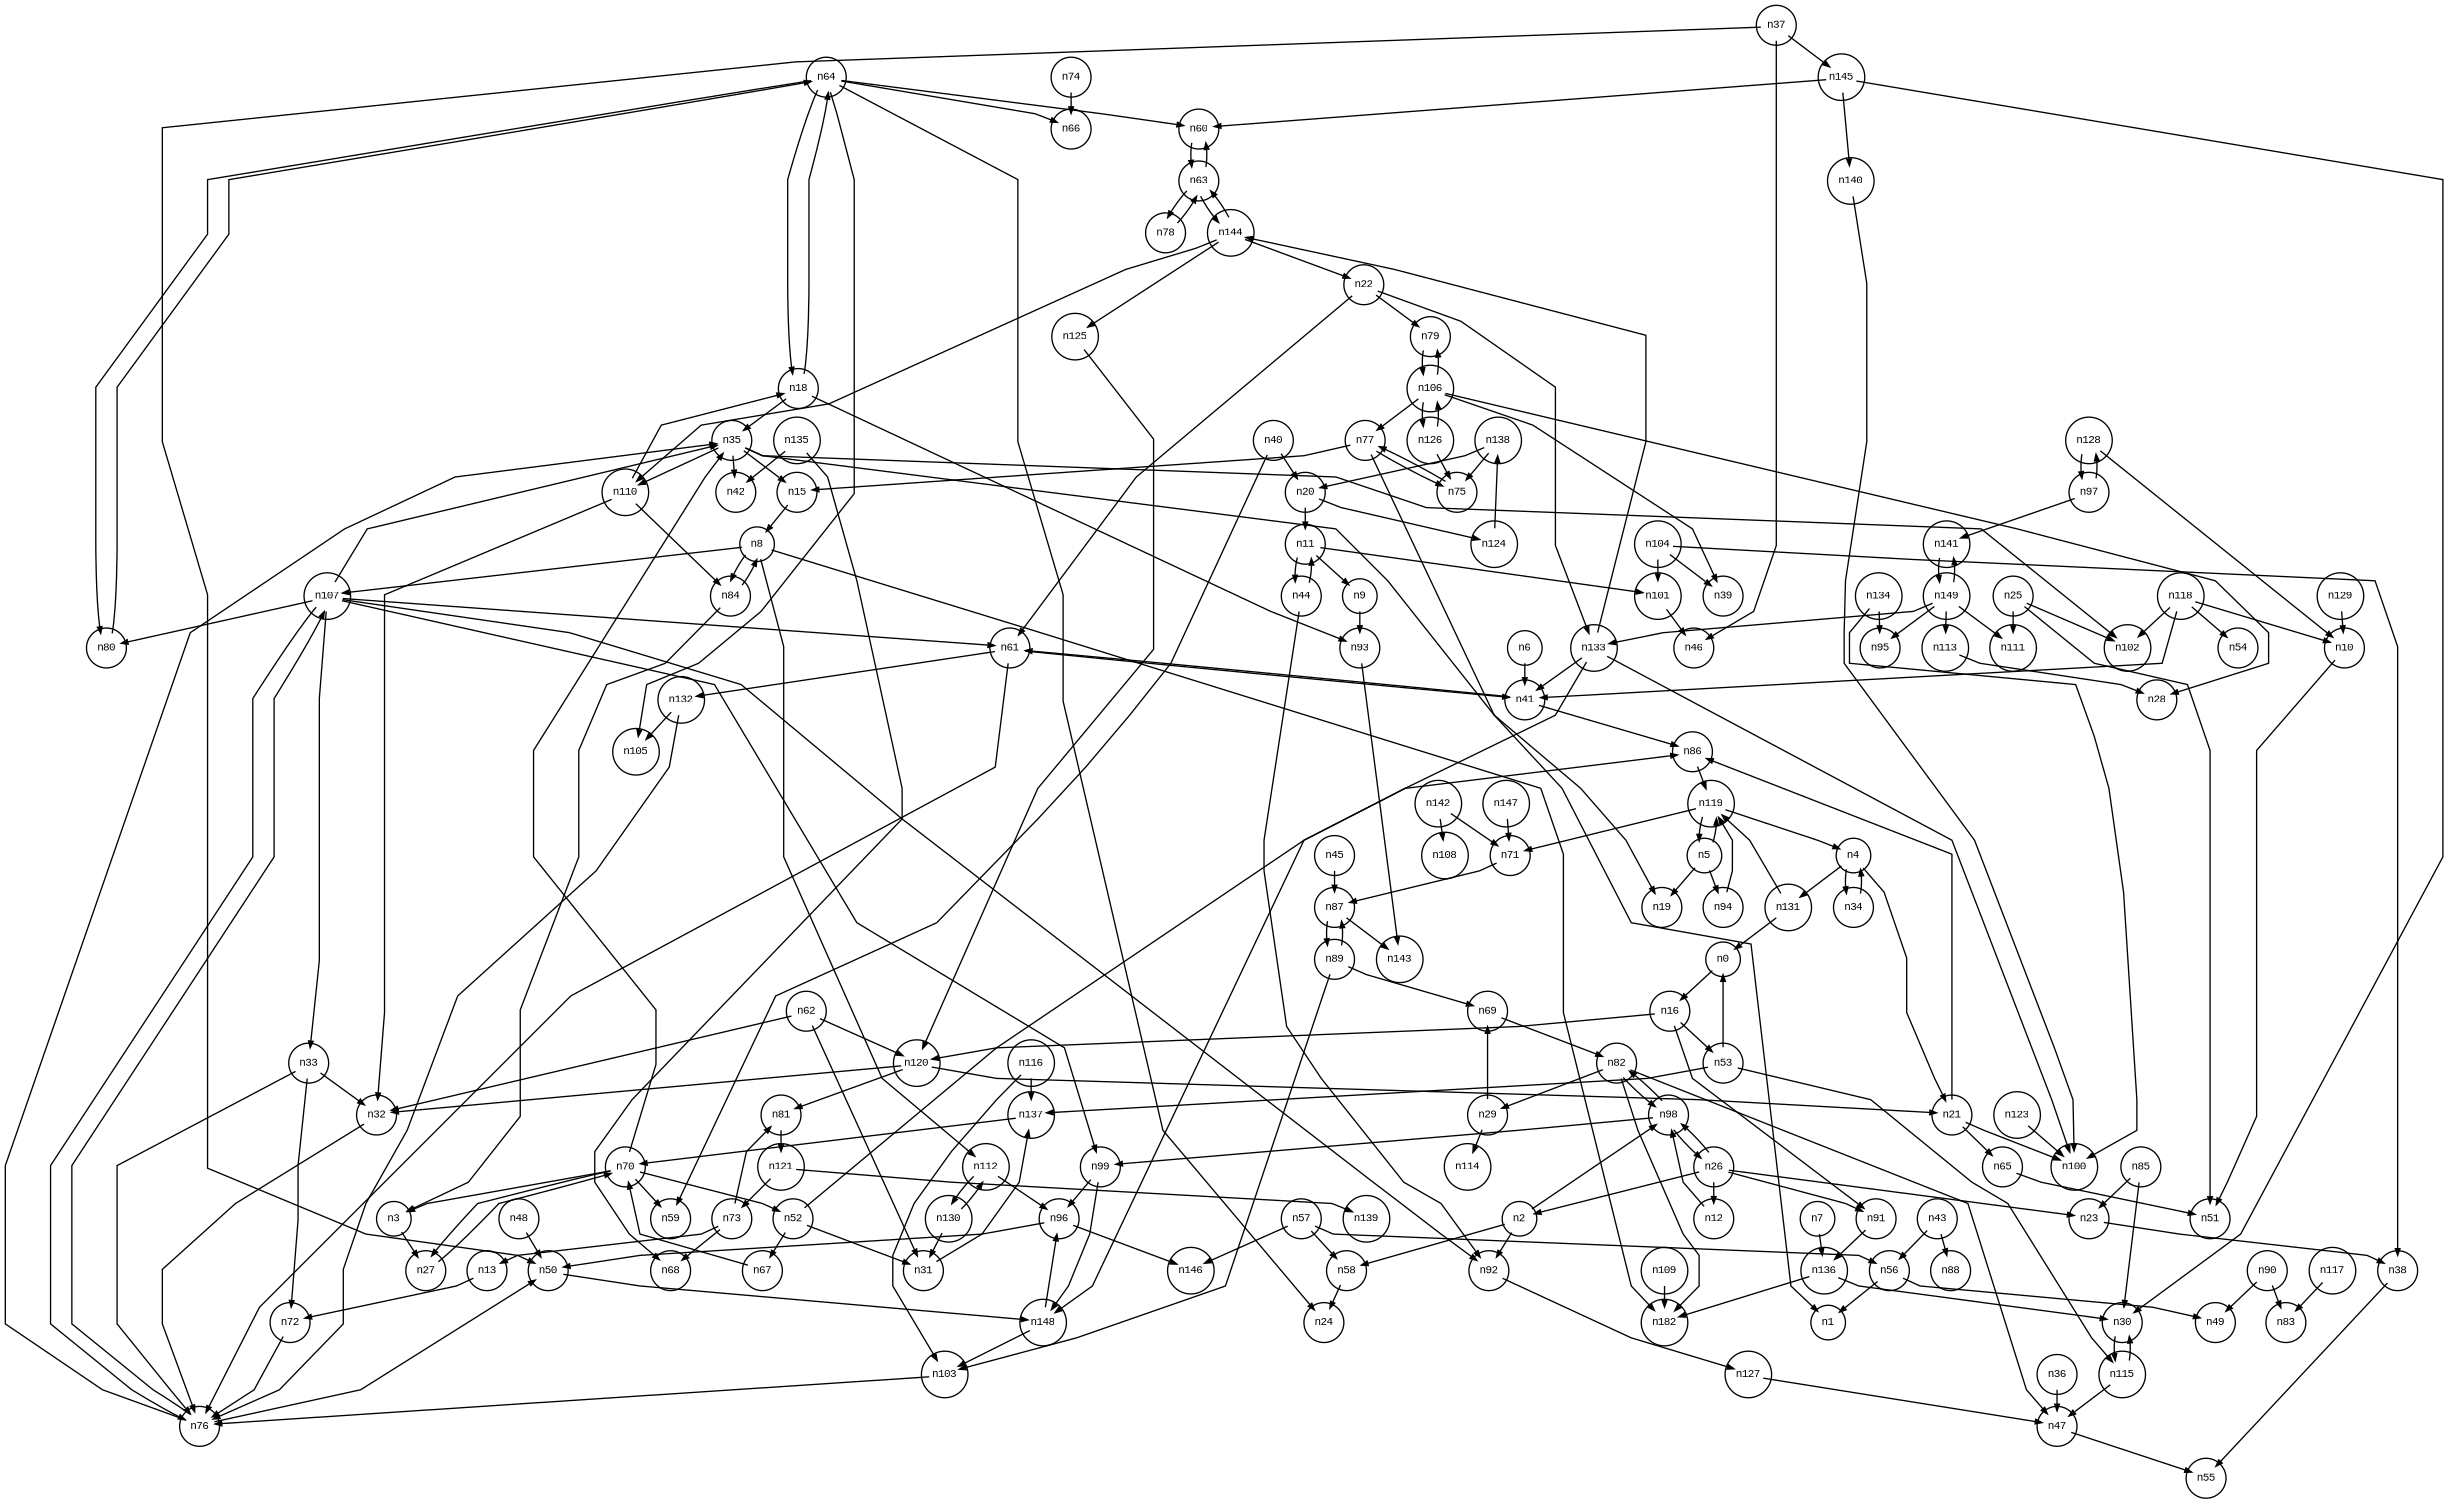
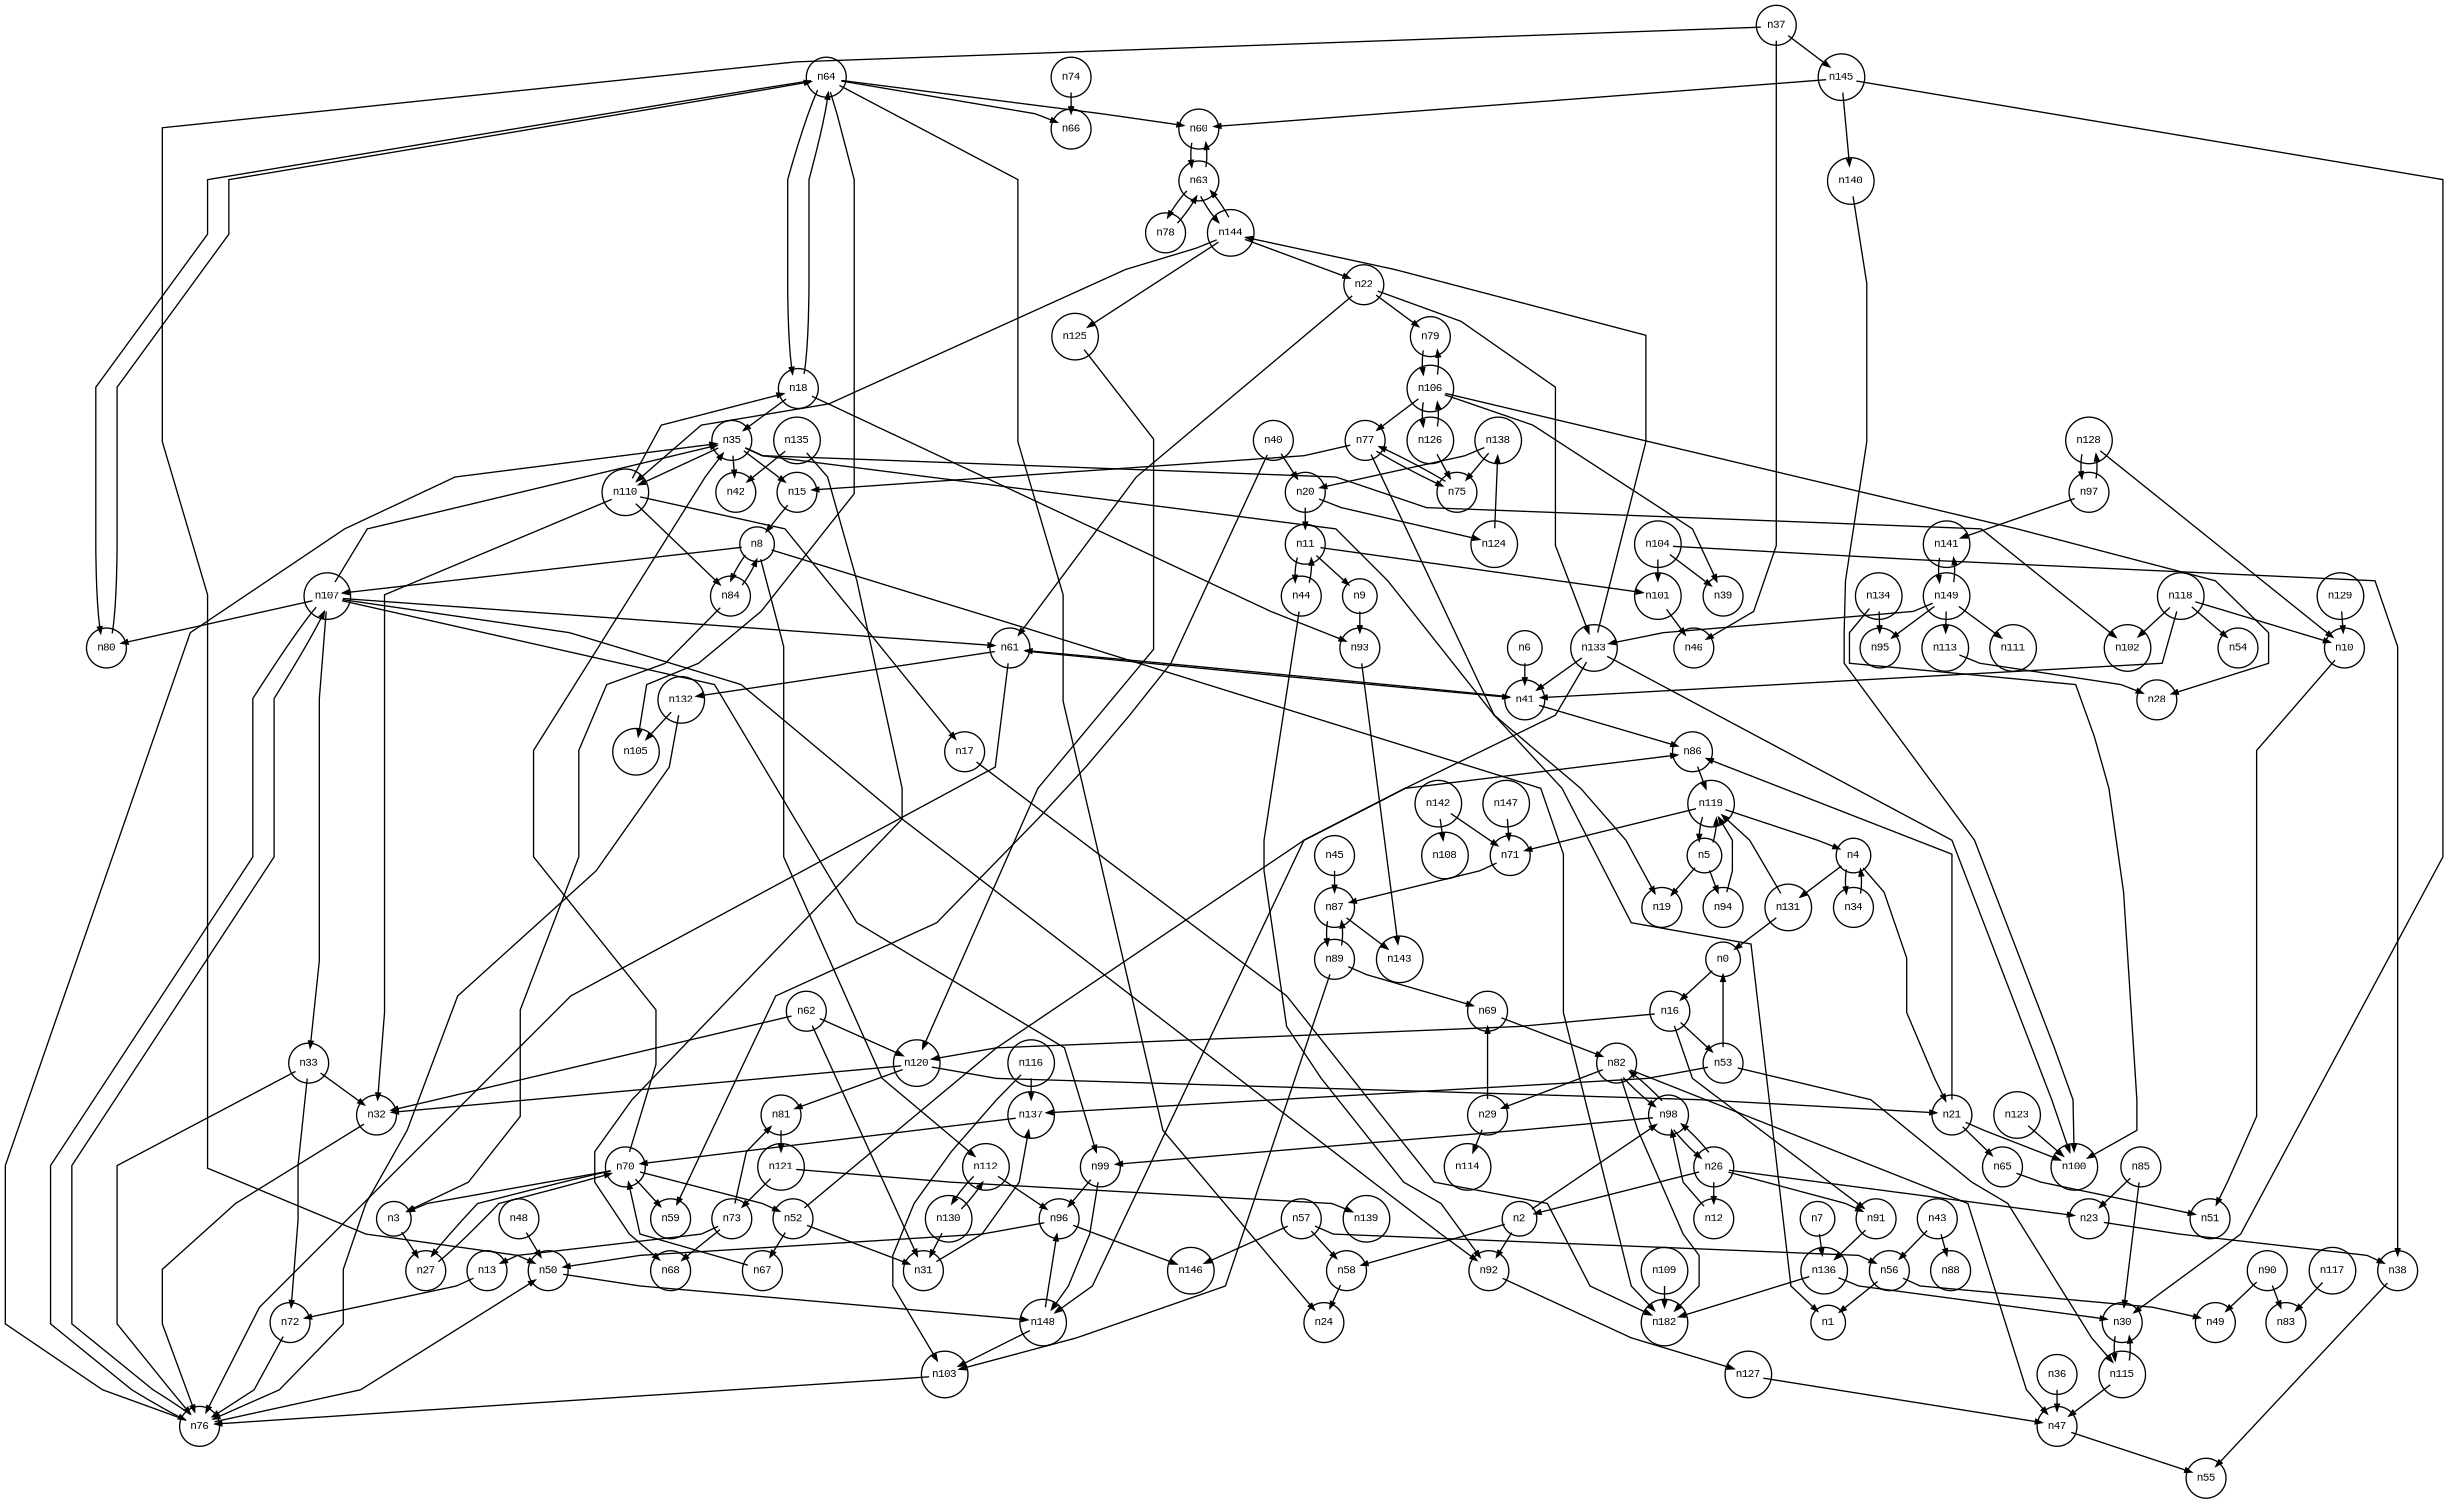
(2013, 596) -> none
none -> (965, 752)
